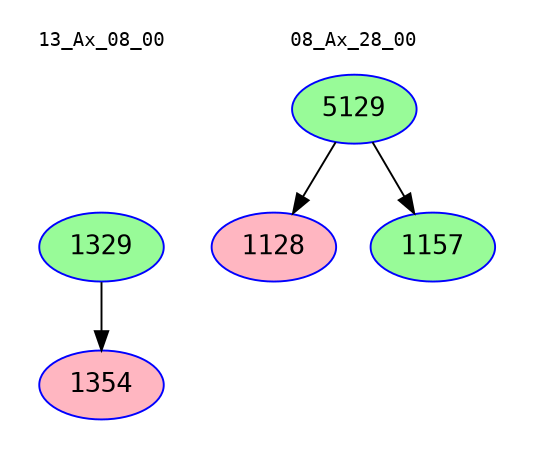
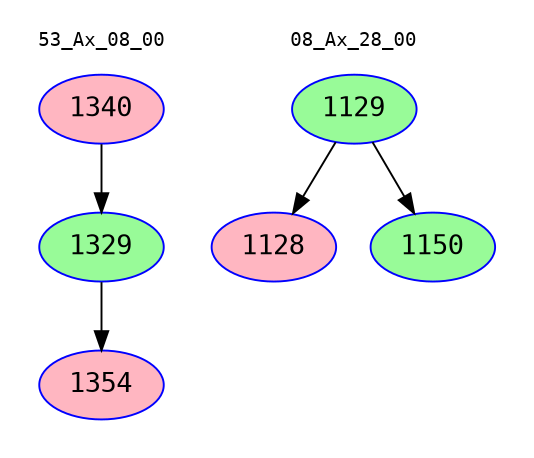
(102, 41) -> (102, 41)
none -> (102, 109)
(354, 109) -> (354, 109)
(433, 247) -> (433, 247)
